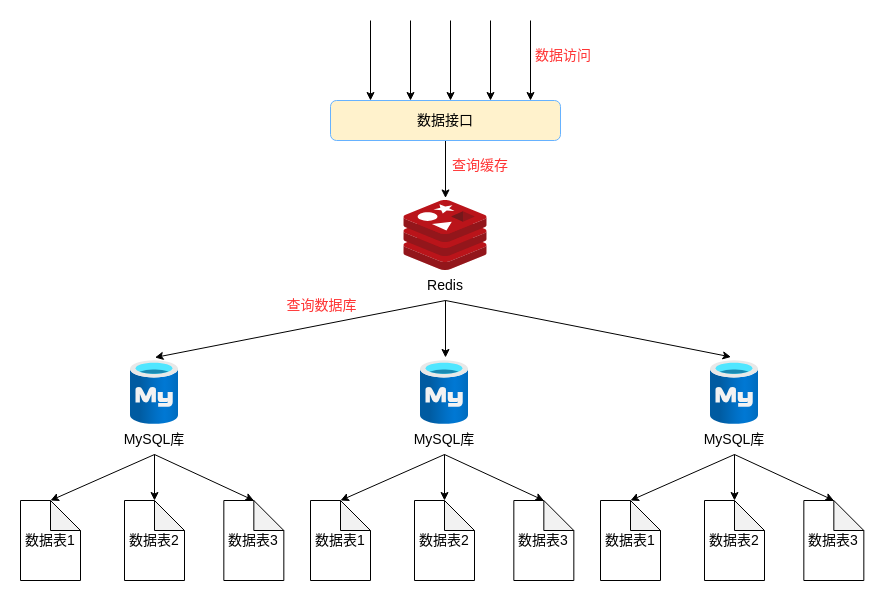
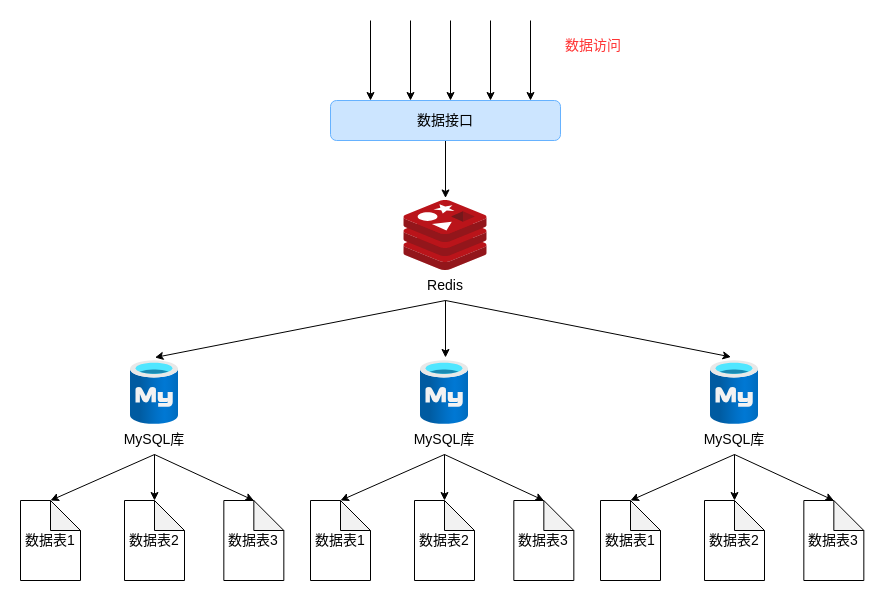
(564, 56) -> (594, 46)
(446, 121) -> (446, 121)
(481, 166) -> none
(322, 306) -> none
